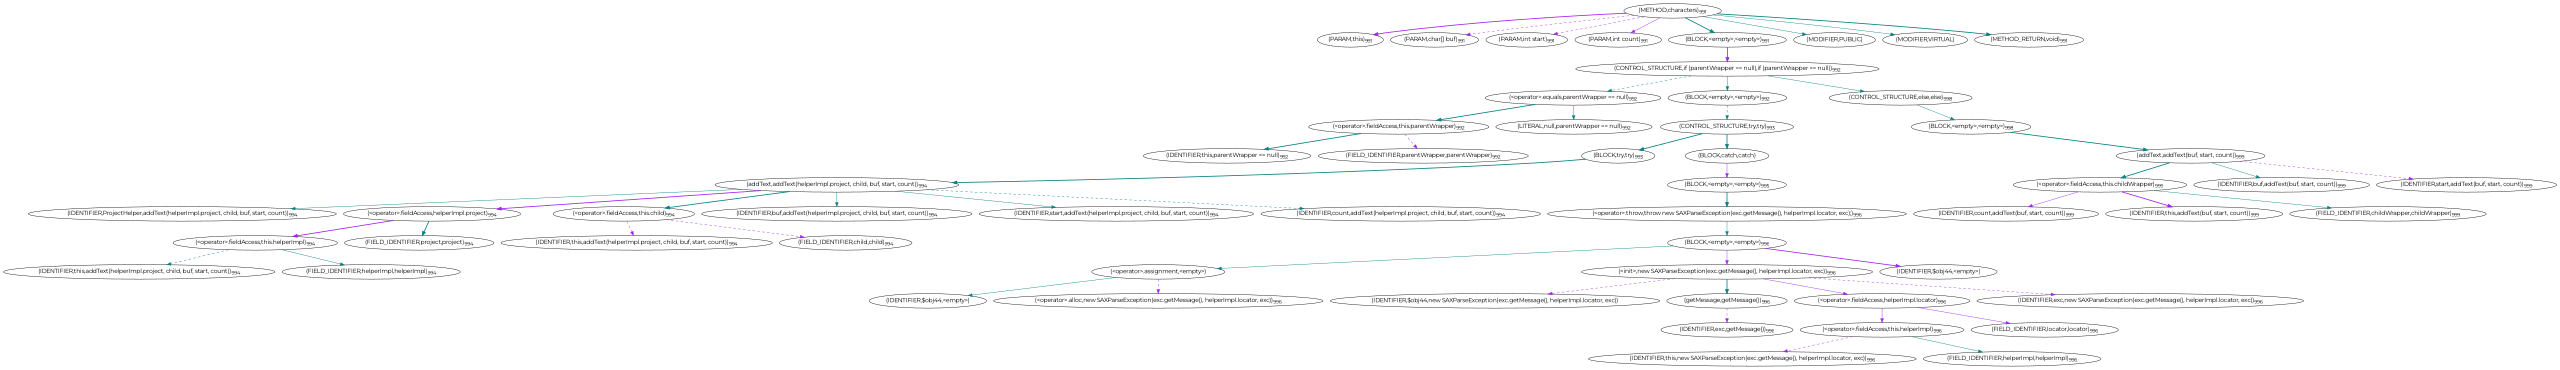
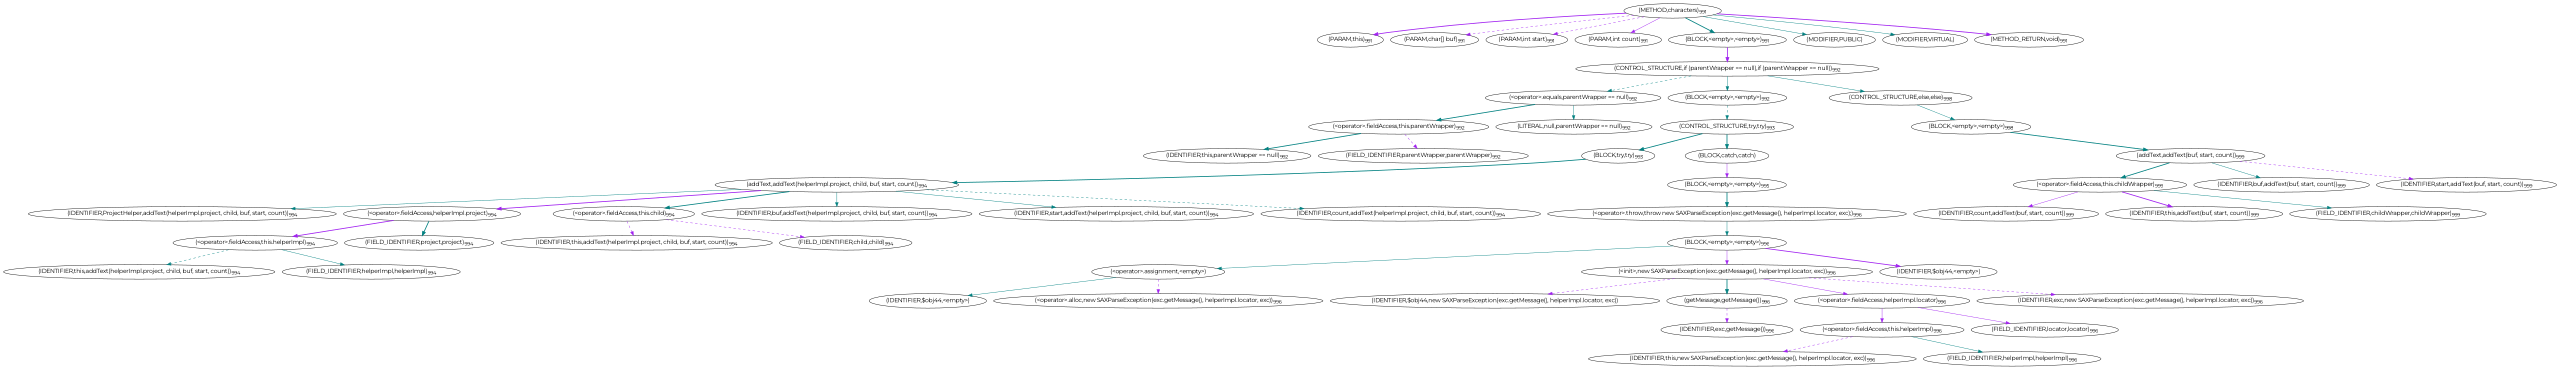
(1852, 23) -> (1852, 23)
